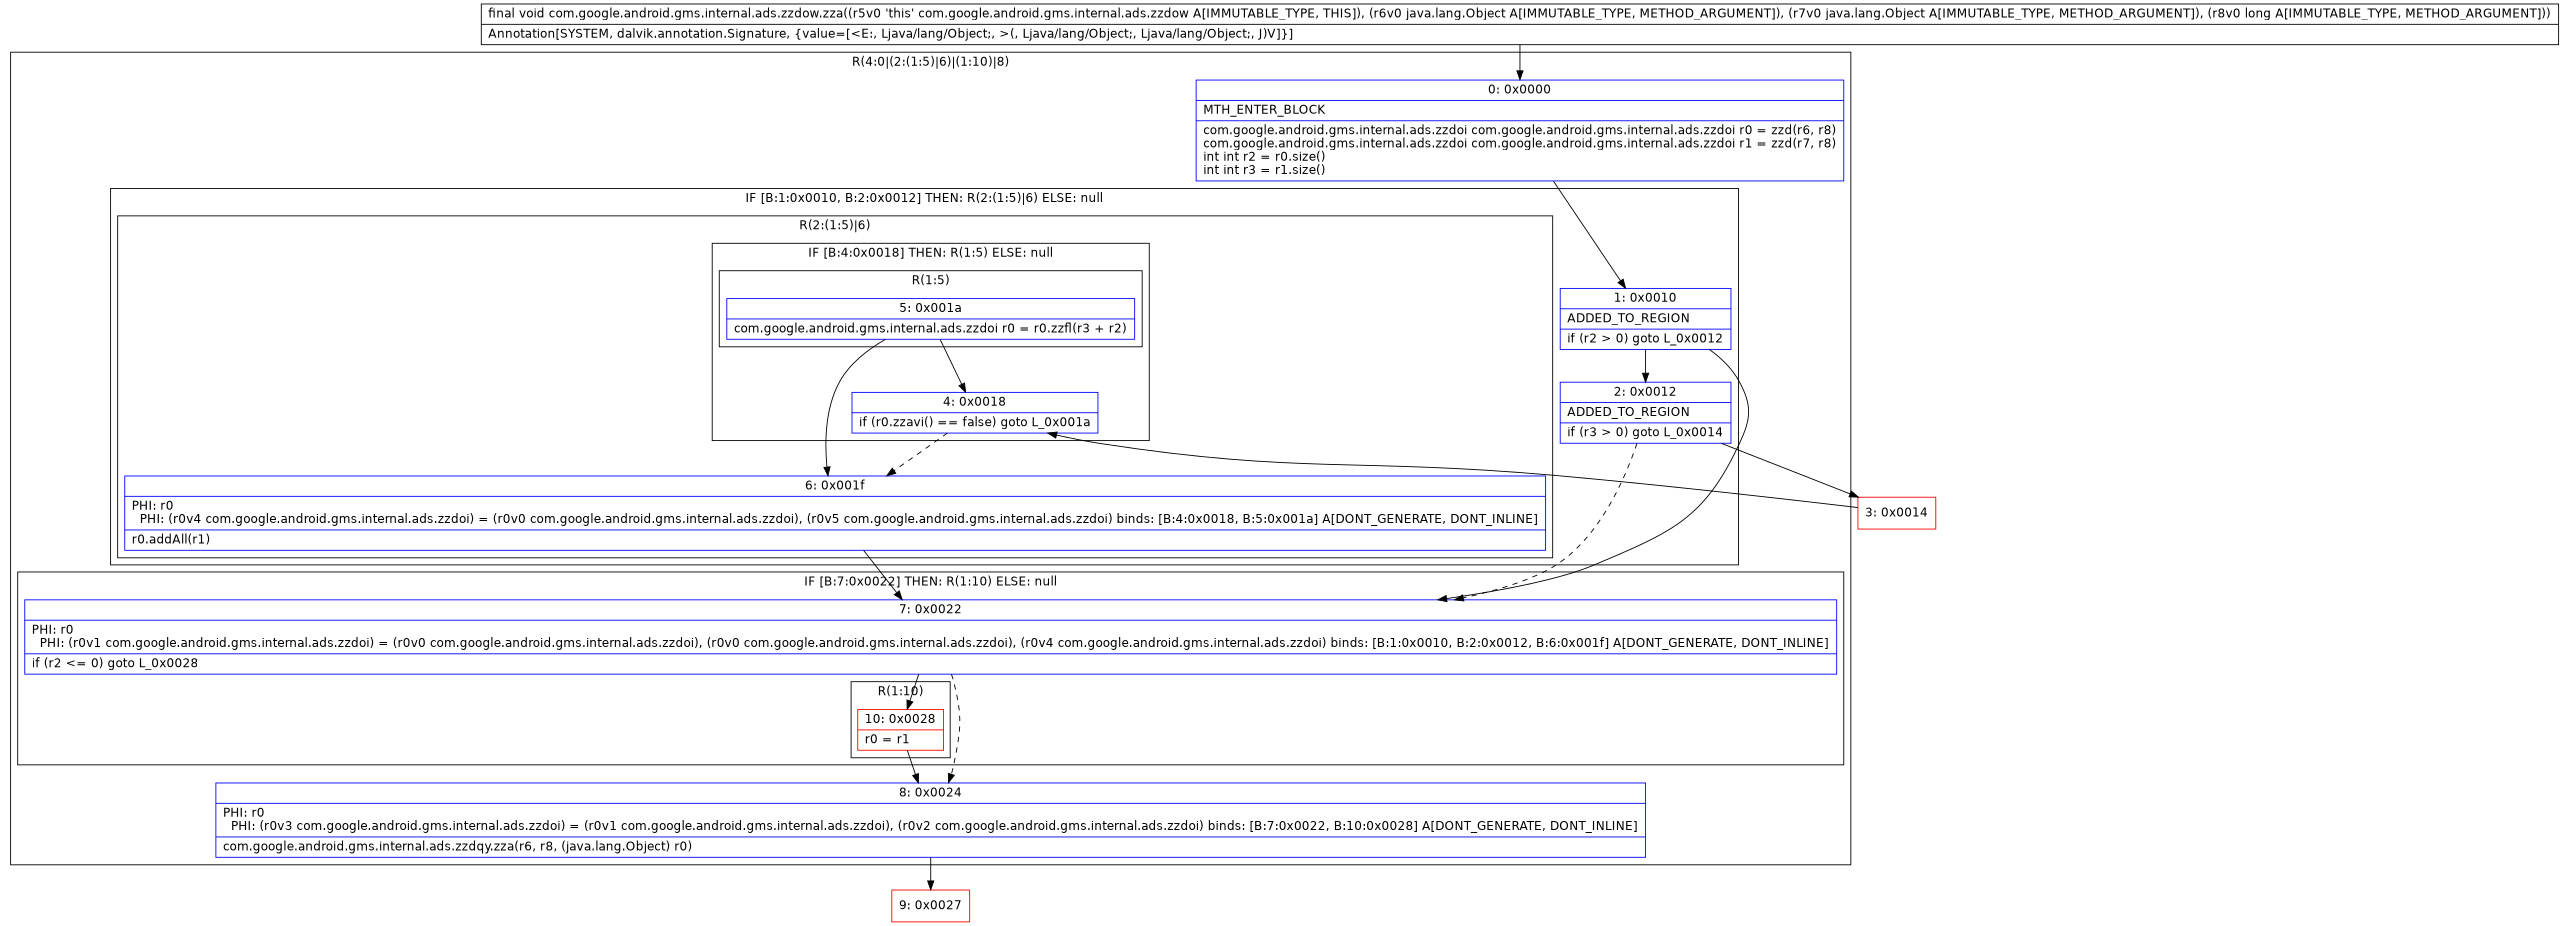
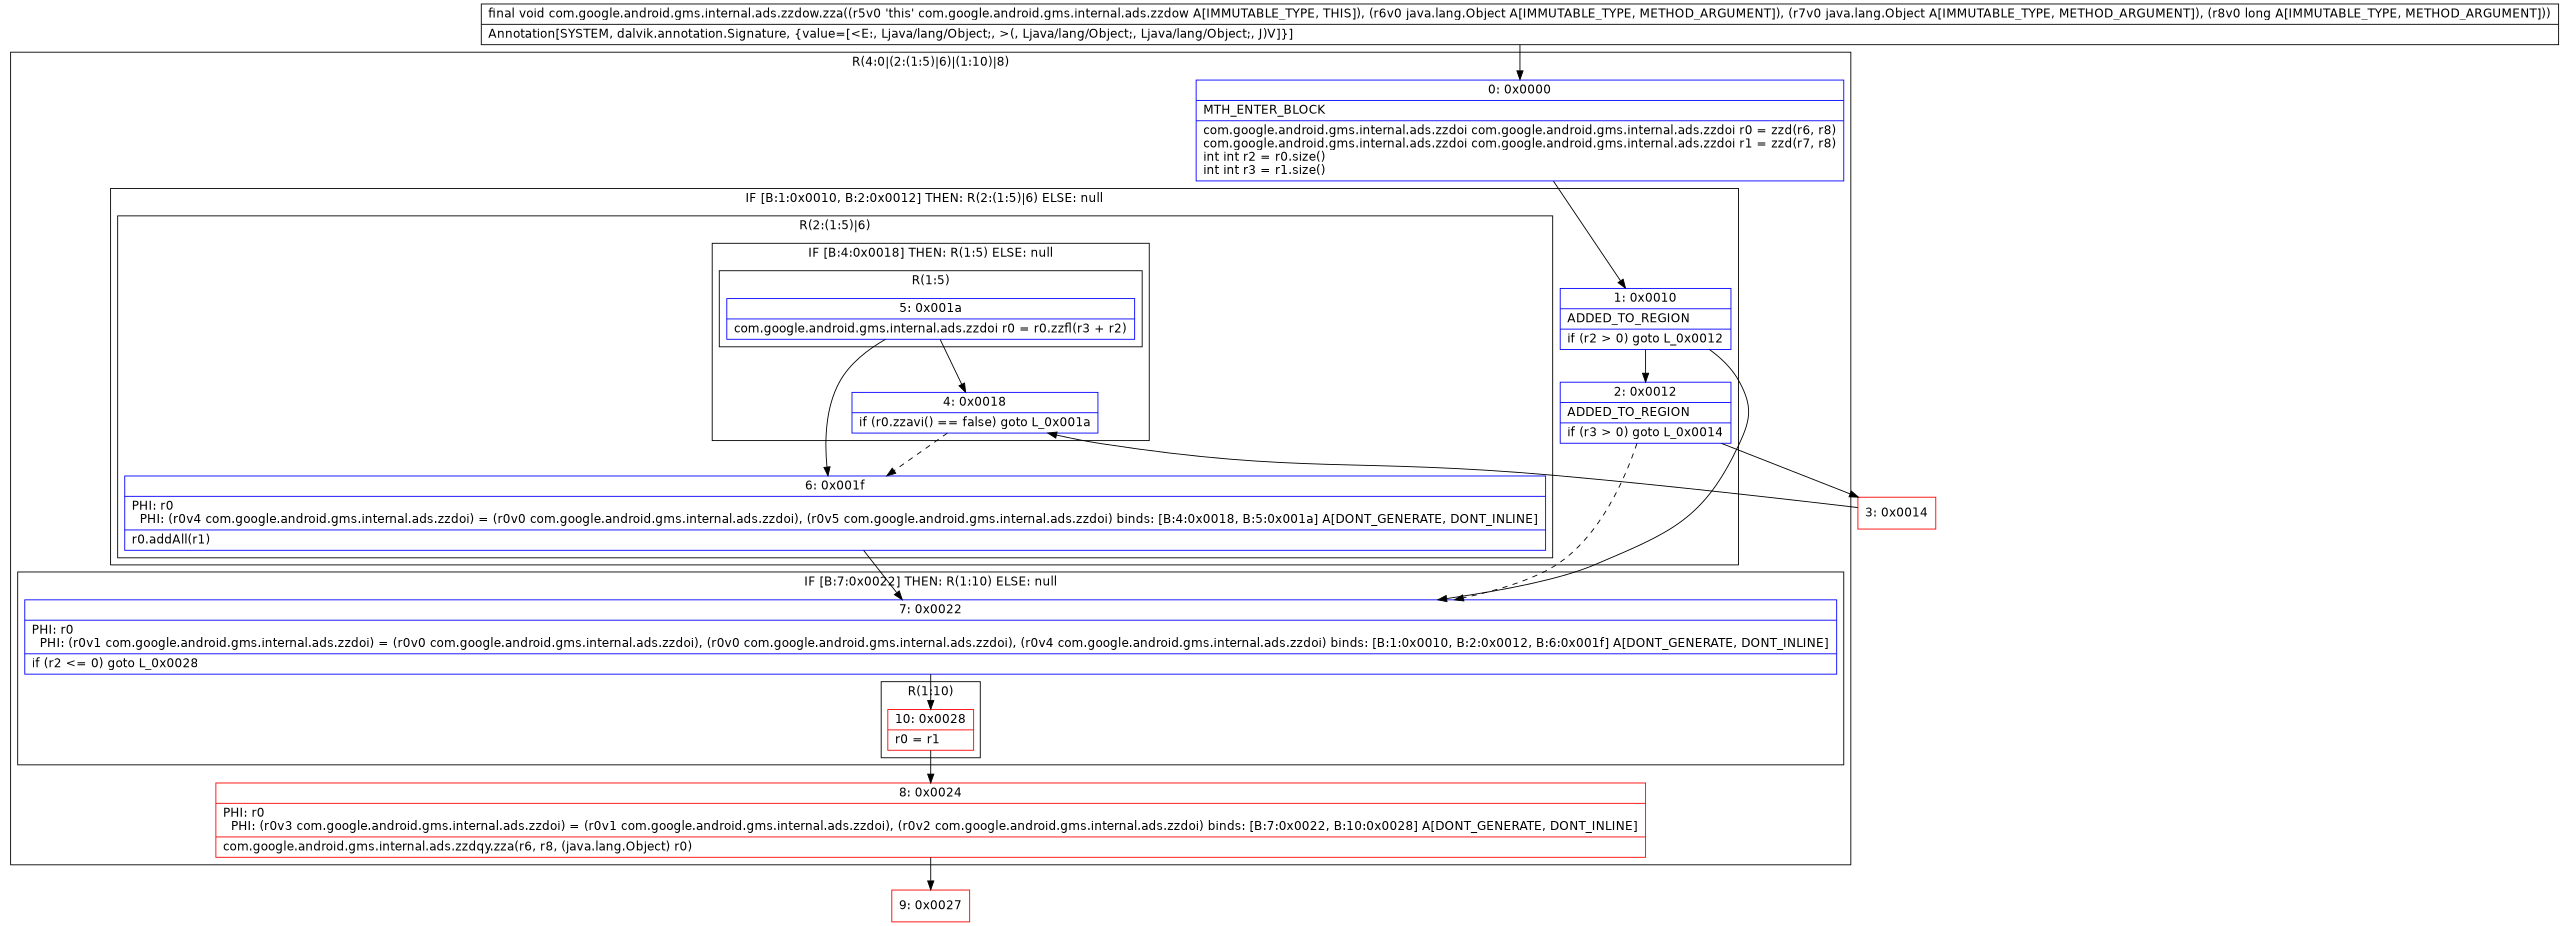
(960, 724) -> none
(931, 820) -> (931, 820)
